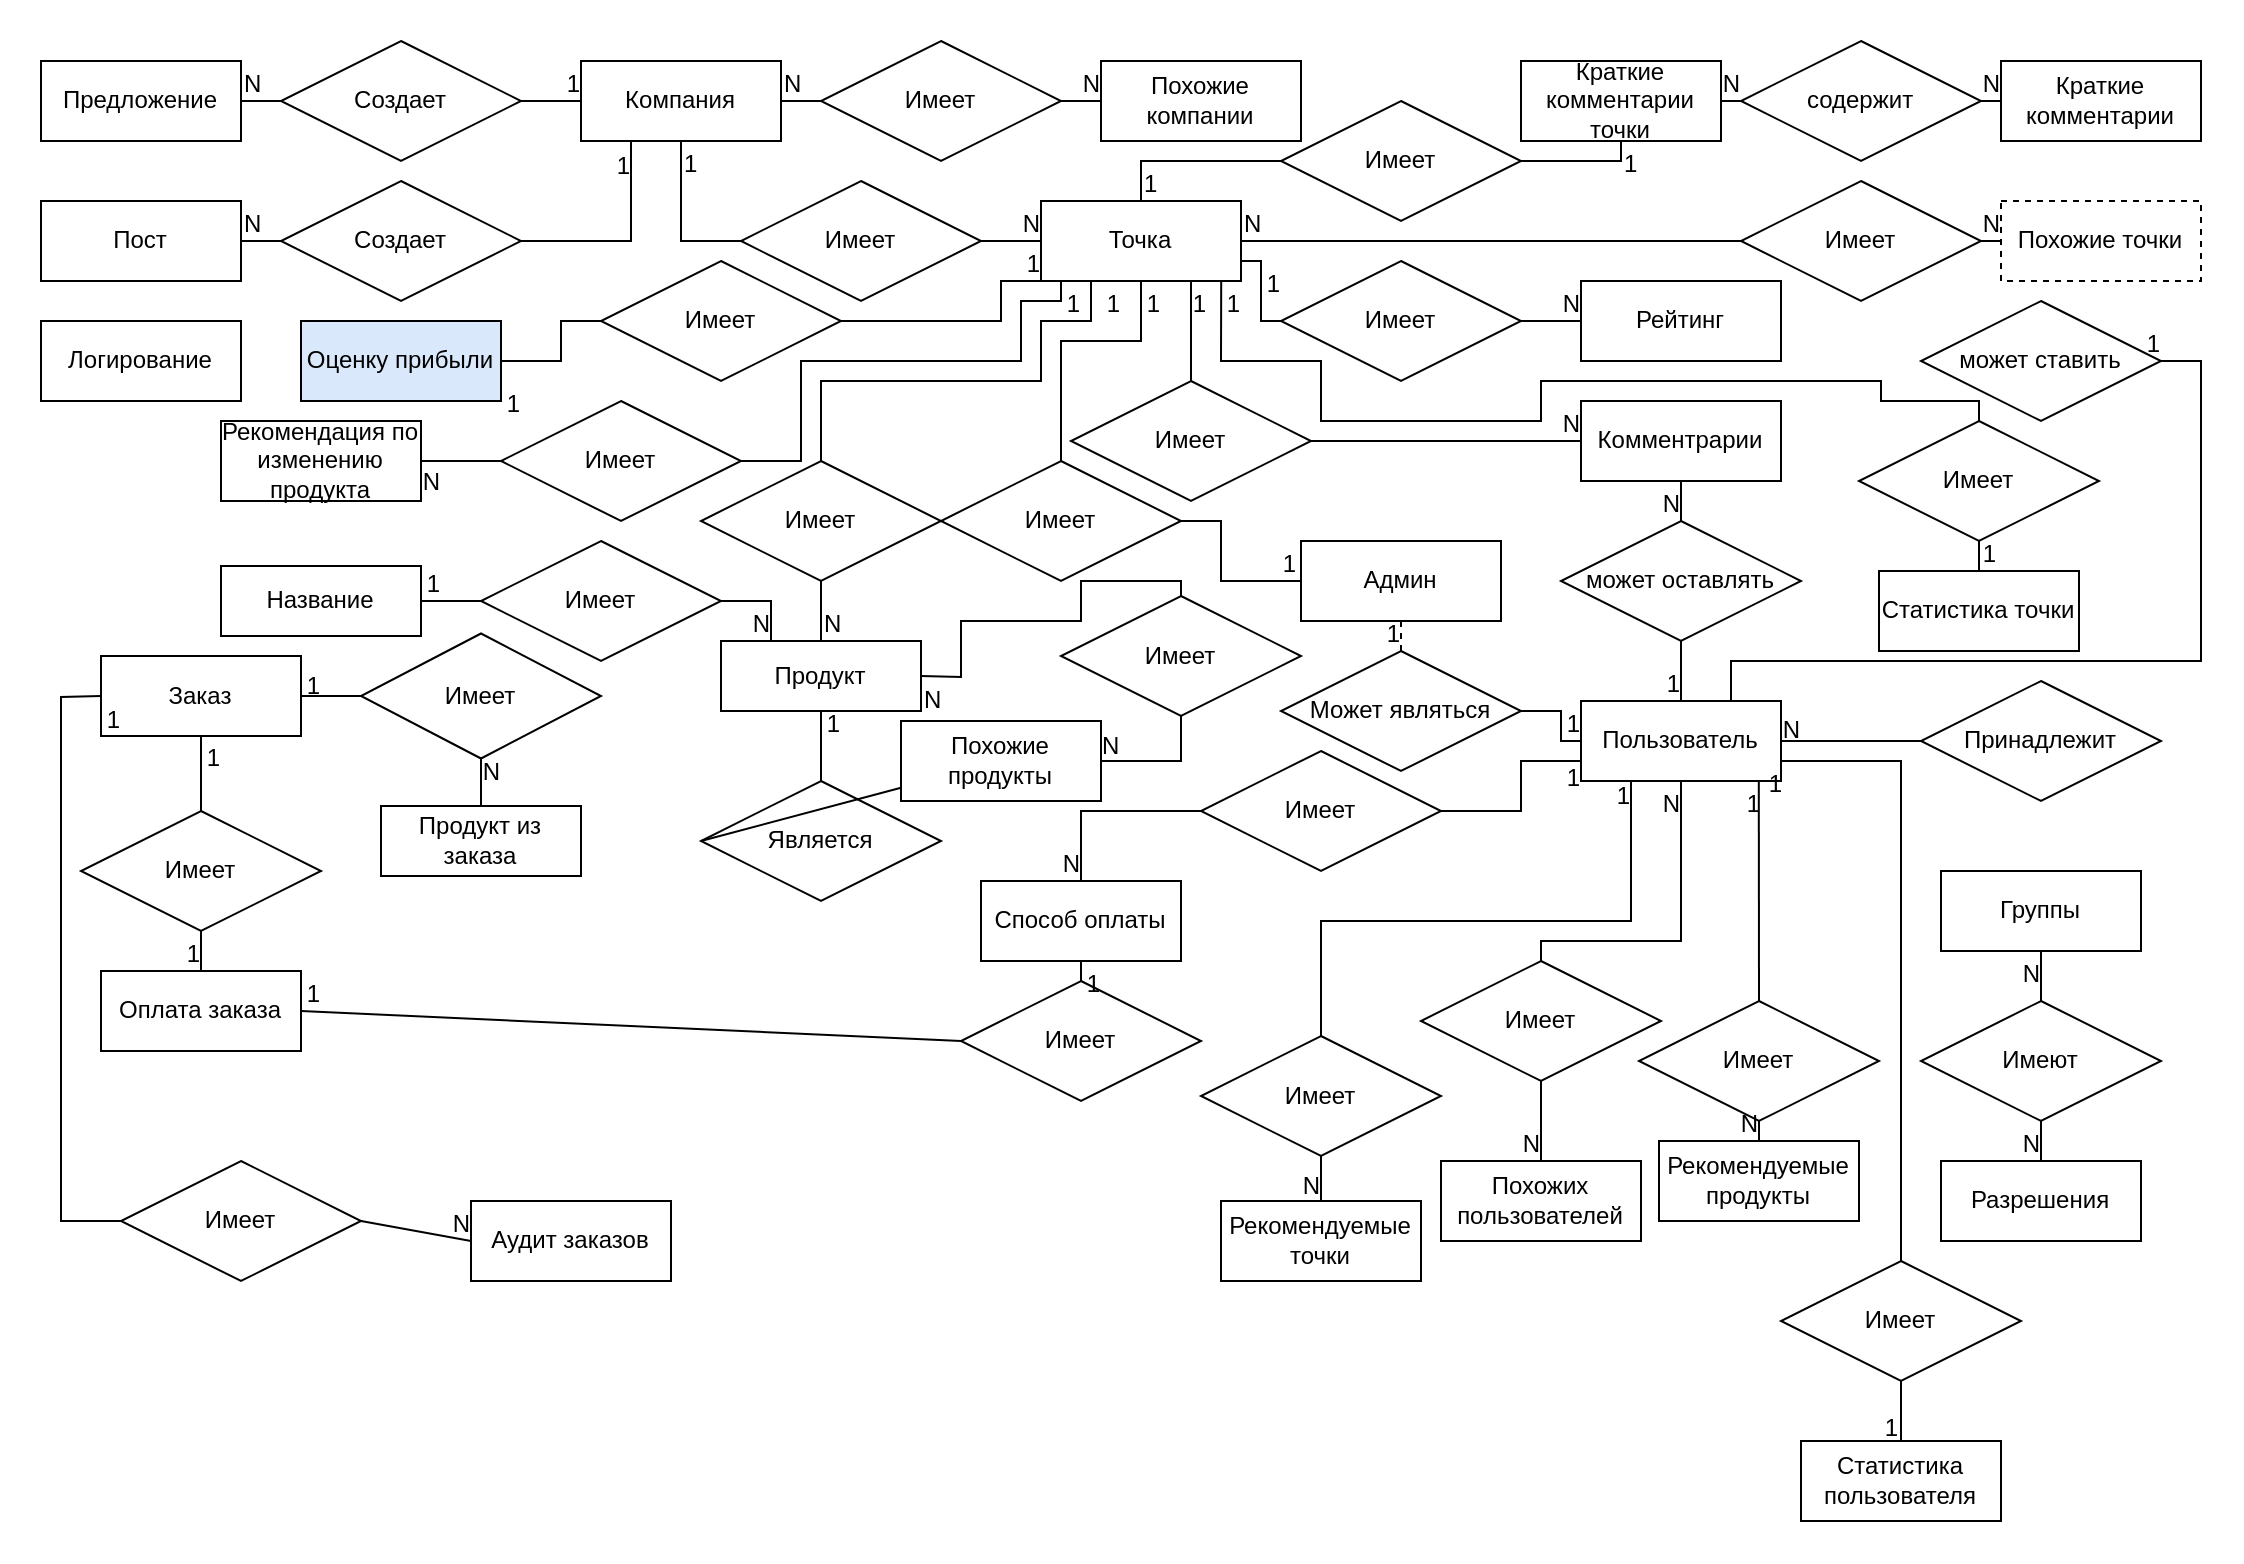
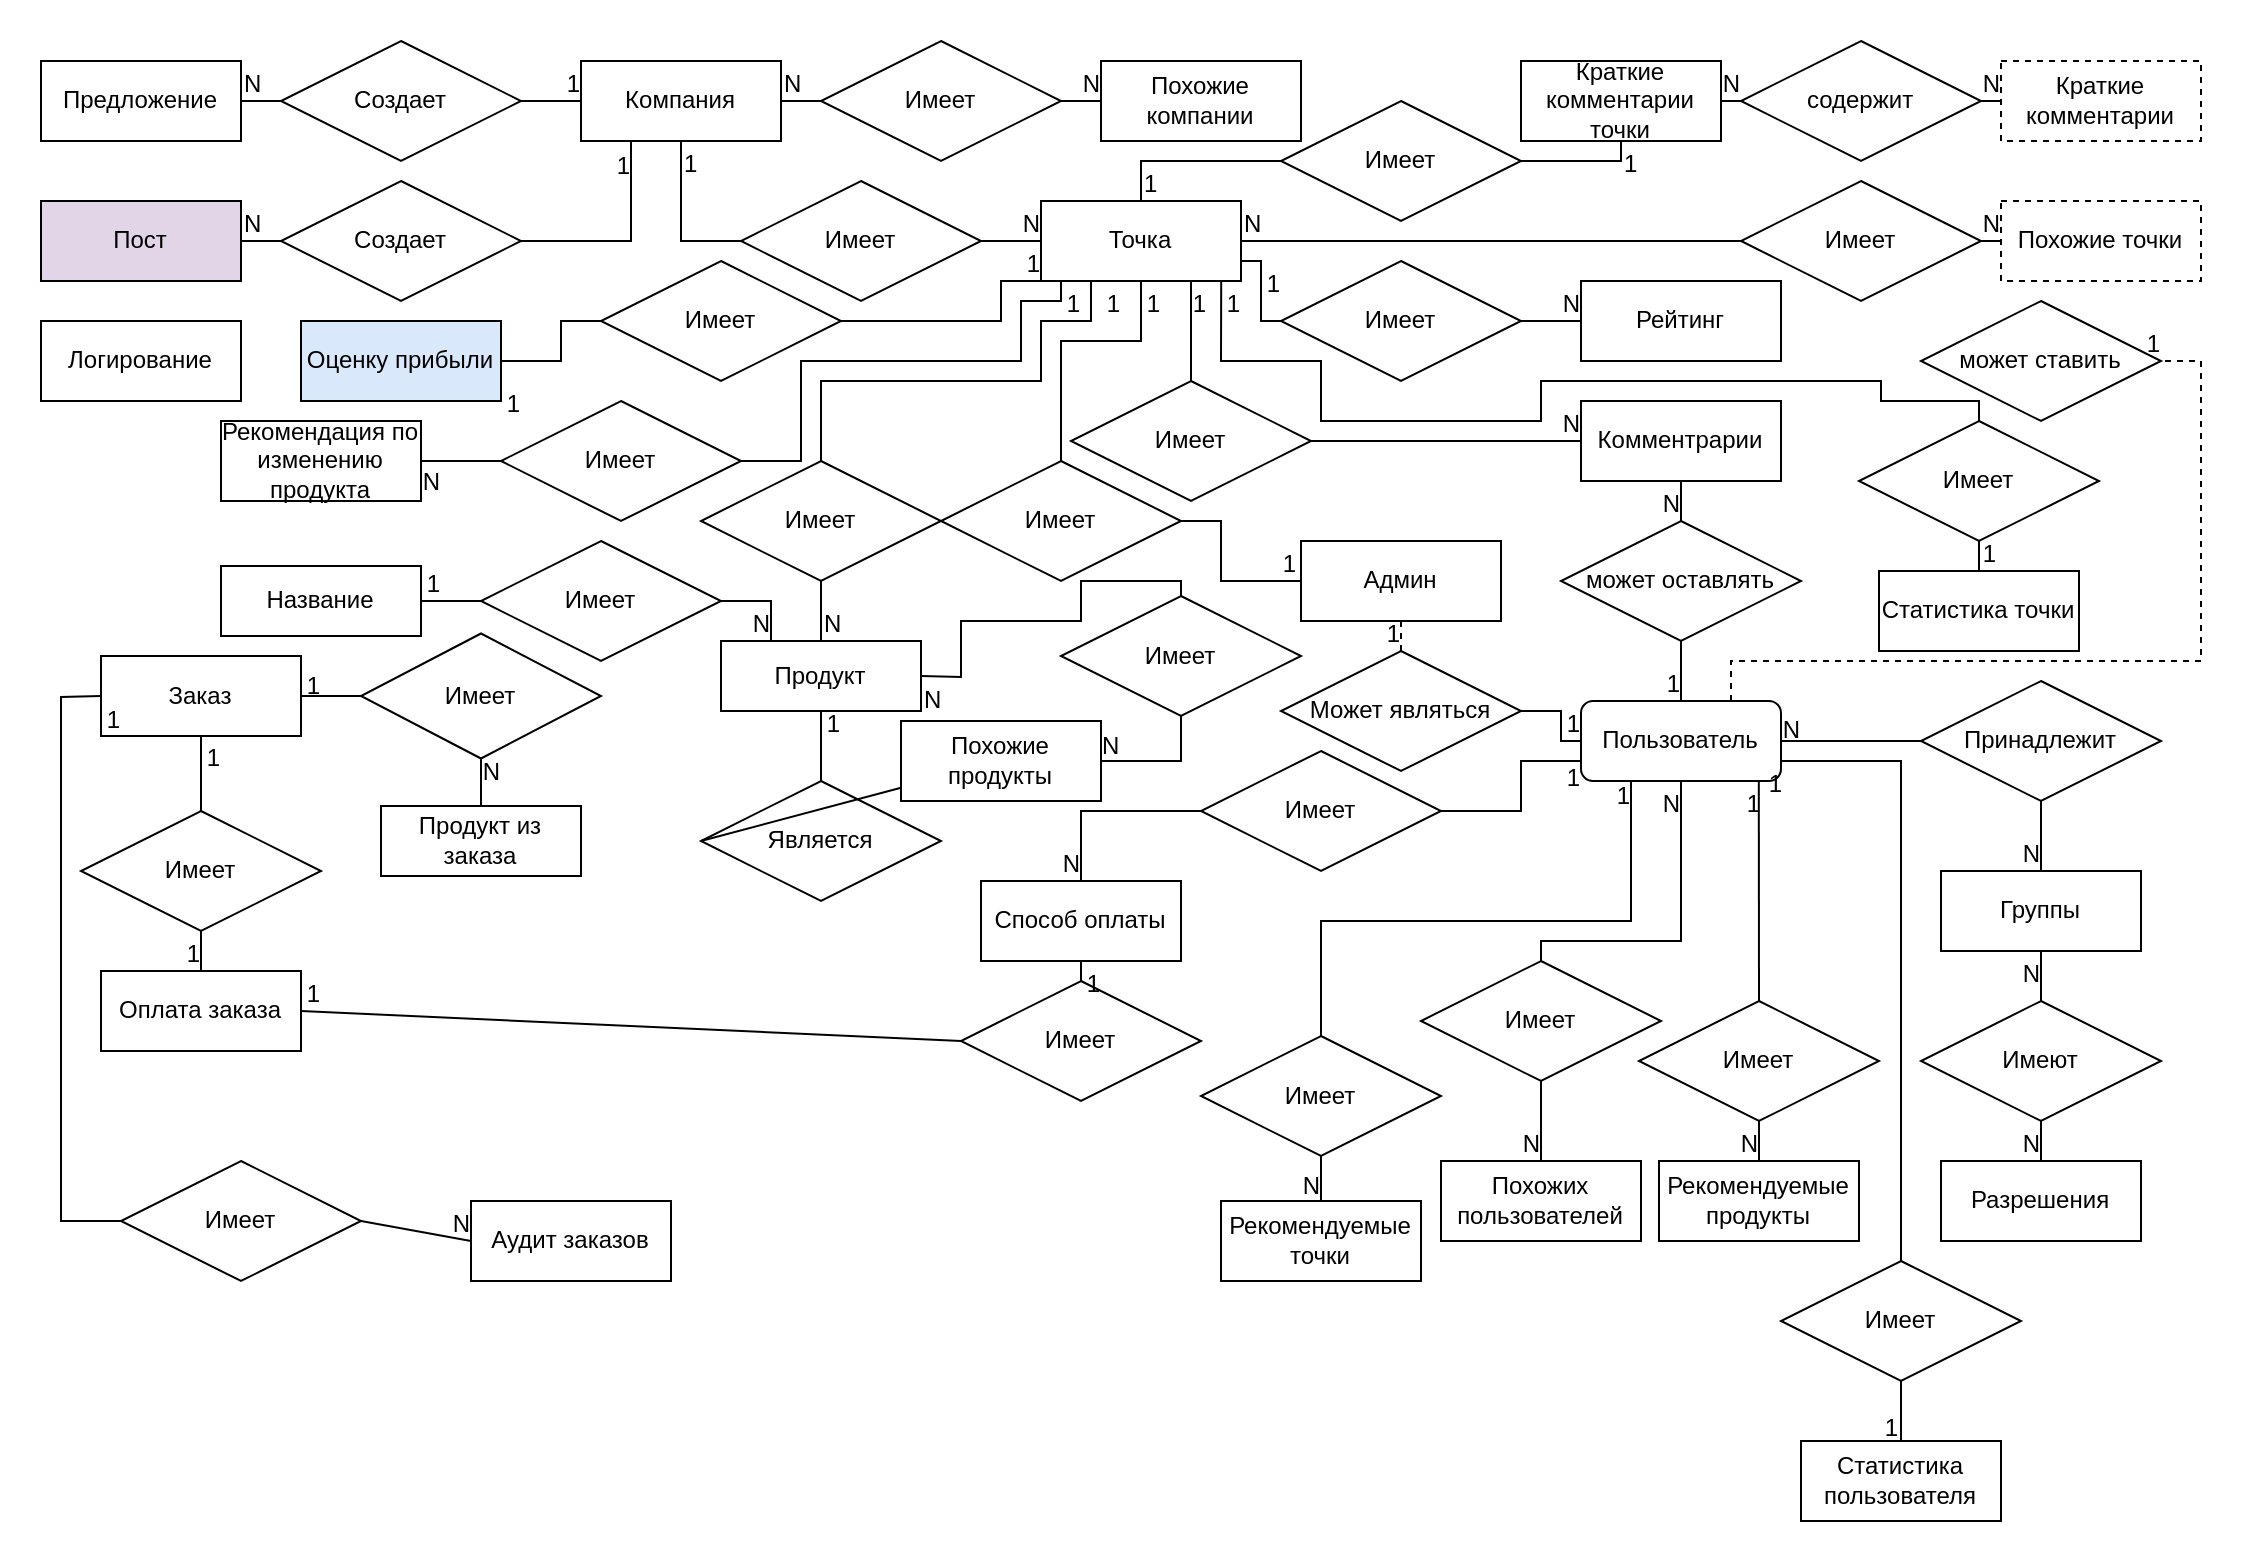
(2101, 101) -> (2101, 101)
(141, 241) -> (141, 241)
(2118, 661) -> (2118, 661)
(1681, 741) -> (1681, 741)
none -> (2041, 836)
(1759, 1181) -> (1759, 1201)
